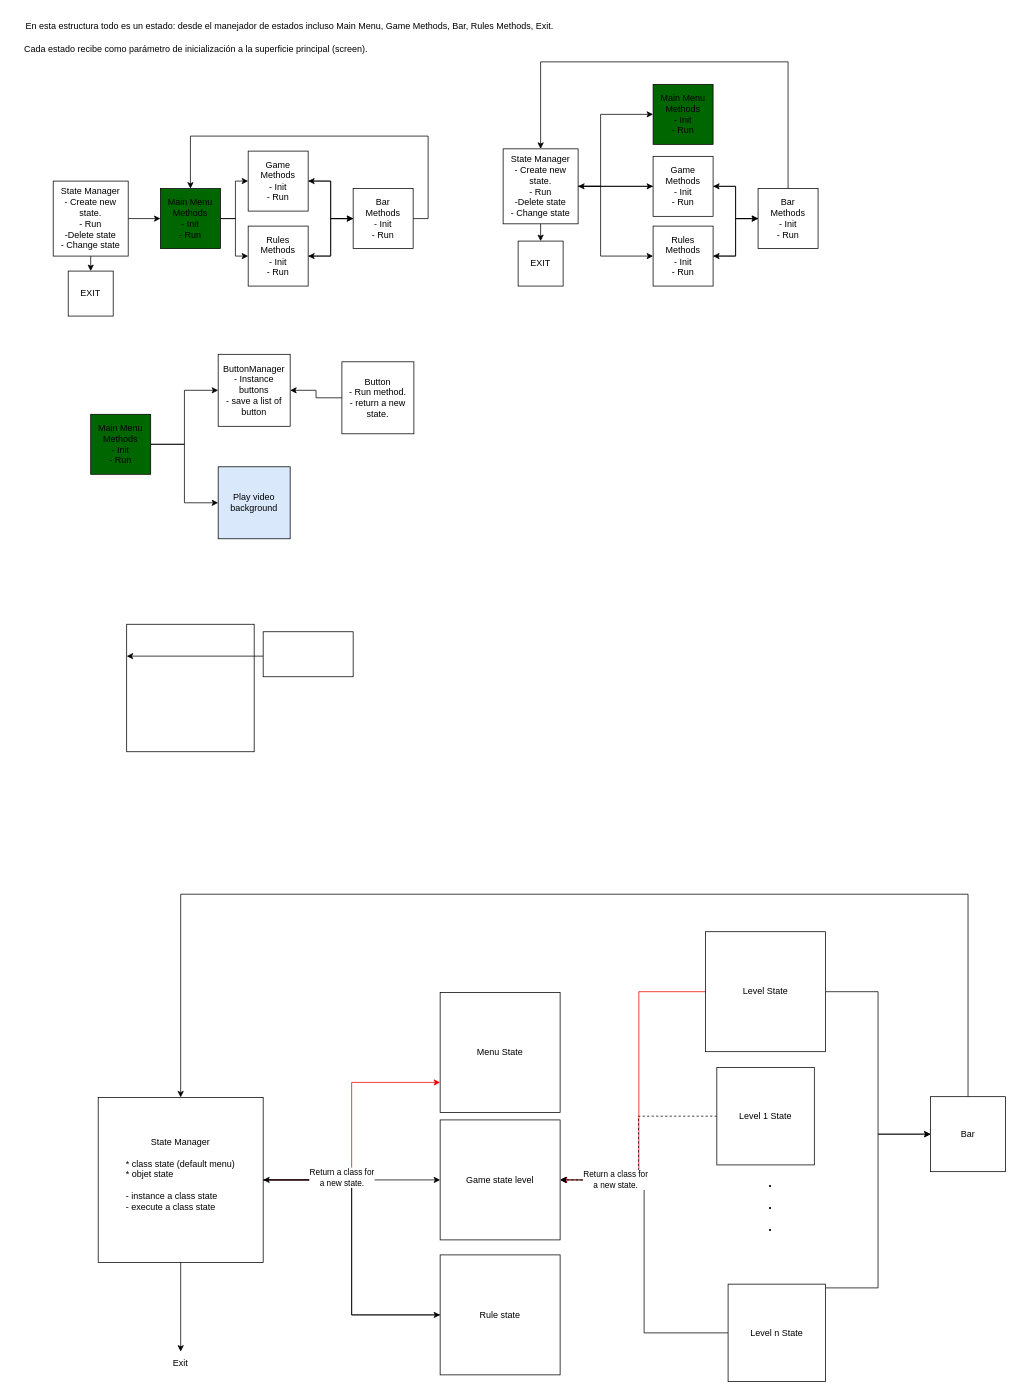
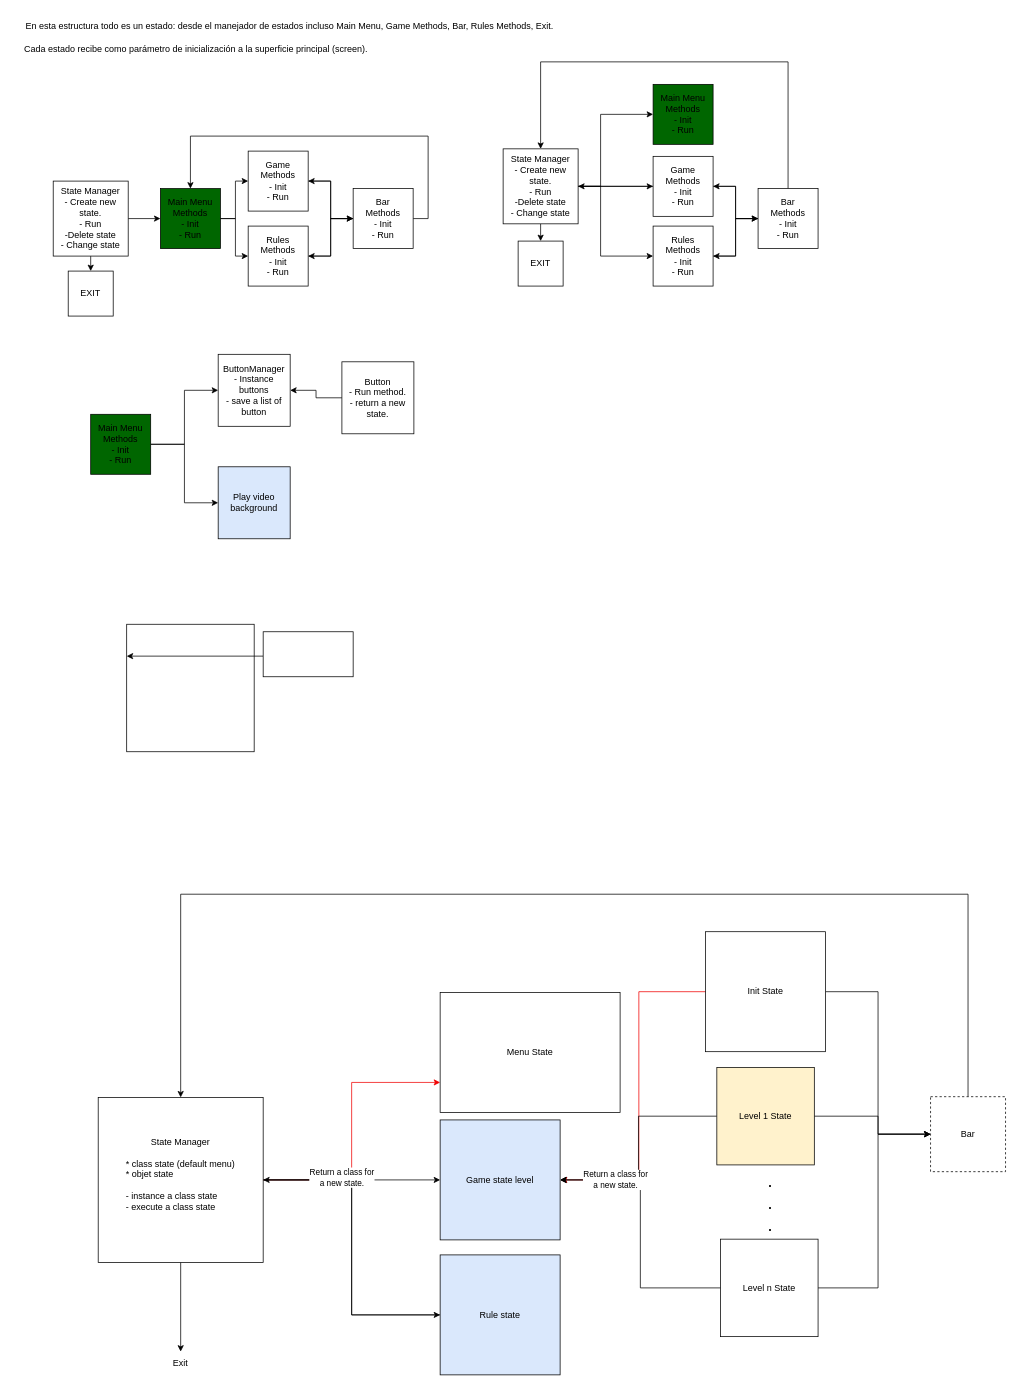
(765, 992) -> (765, 992)
(500, 1053) -> (530, 1053)
(677, 1116) -> (677, 1116)
(765, 1116) -> (765, 1116)
none -> (844, 1116)
(968, 1134) -> (968, 1134)
(500, 1180) -> (500, 1180)
(500, 1315) -> (500, 1315)
(777, 1333) -> (769, 1288)
